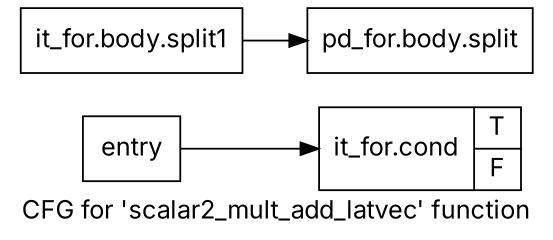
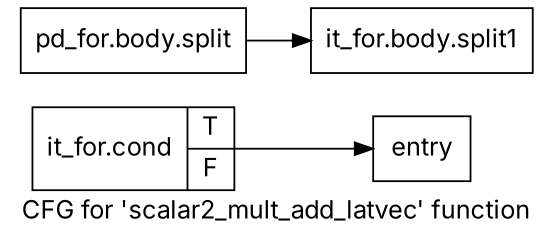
(266, 41) -> (269, 41)
(240, 149) -> (295, 149)
